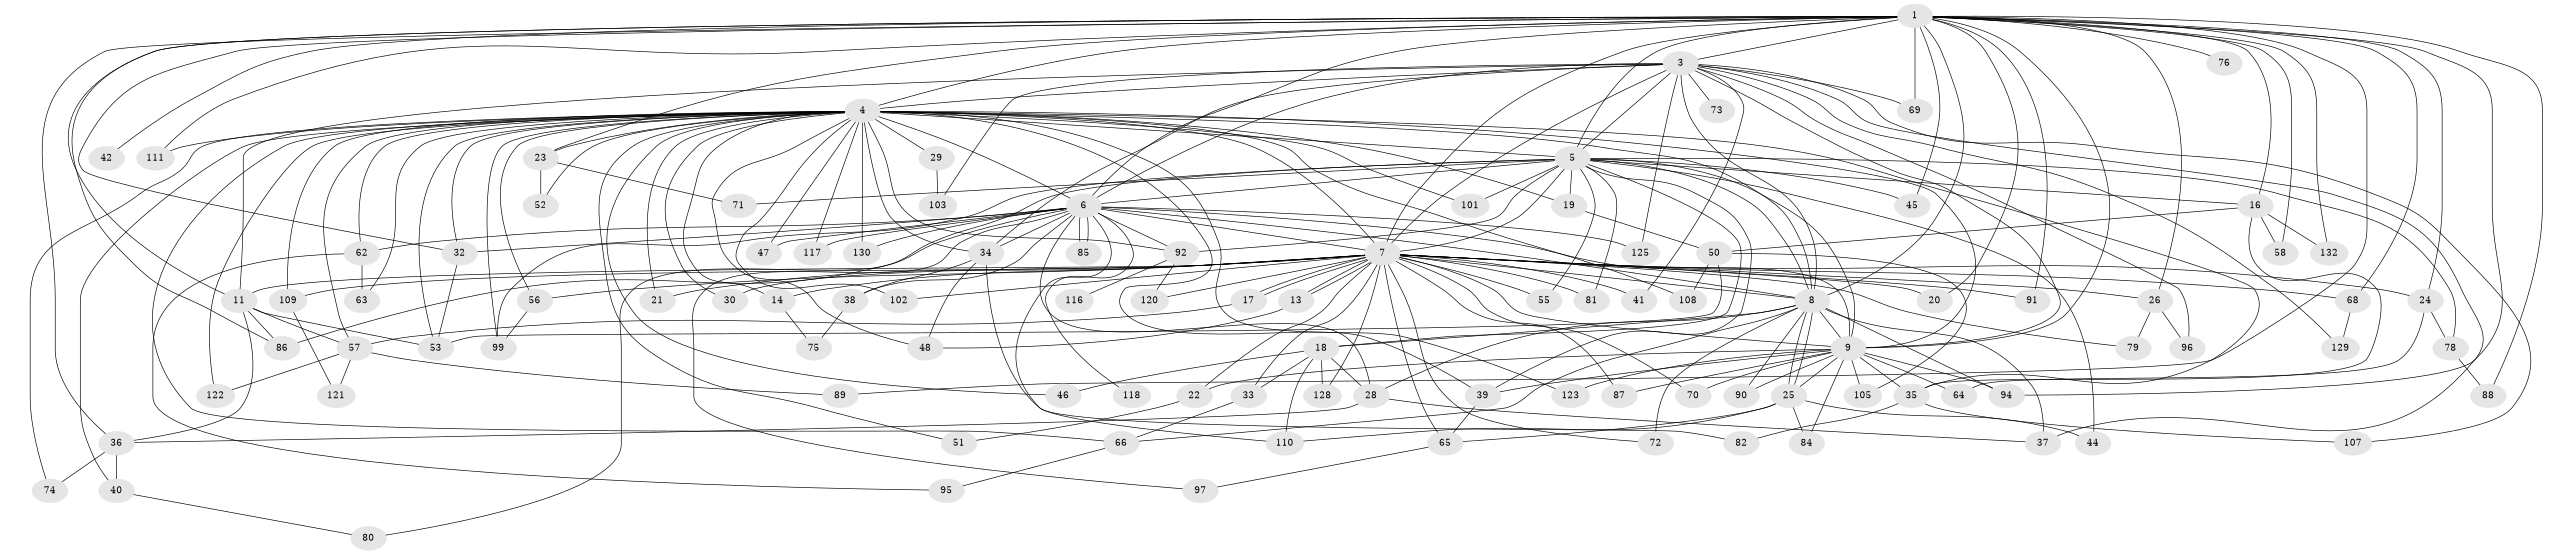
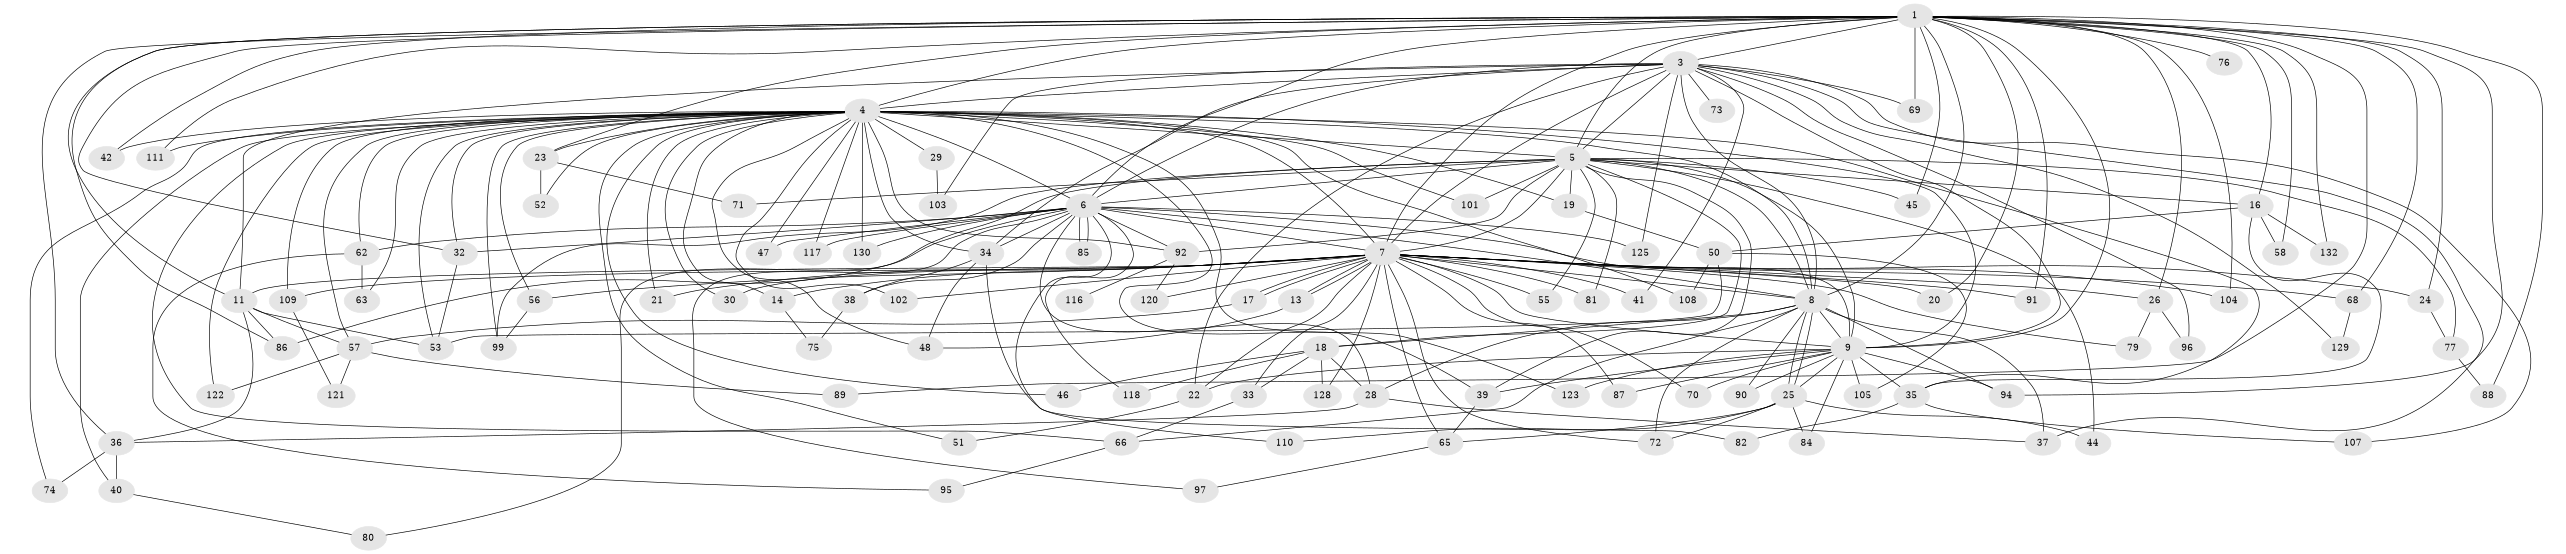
none -> (318, 124)
none -> (1407, 151)
none -> (2229, 301)
(2451, 348) -> (2451, 348)
(1294, 393) -> (1234, 368)
(1959, 396) -> none
none -> (1727, 422)
